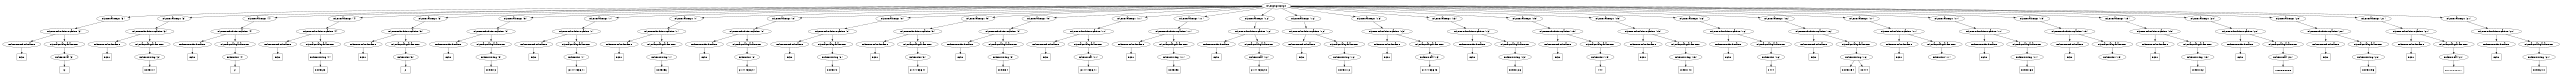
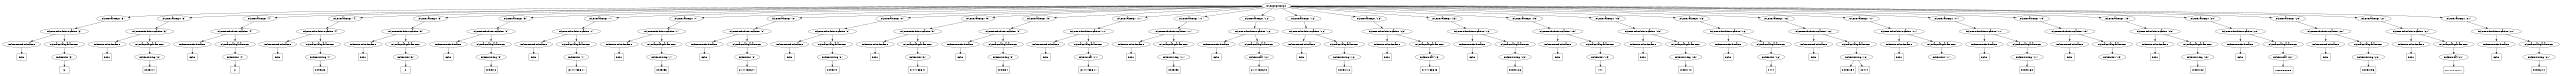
(64, 57) -> (64, 57)
(320, 57) -> (320, 57)
